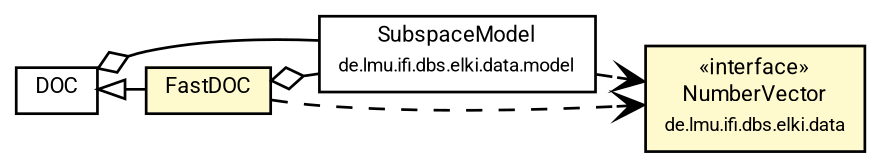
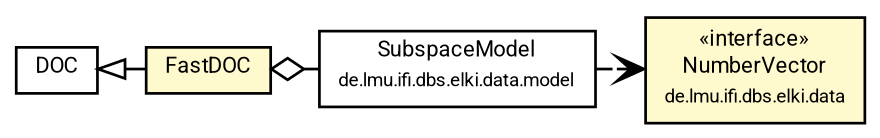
(223, 41) -> none
(444, 110) -> none
